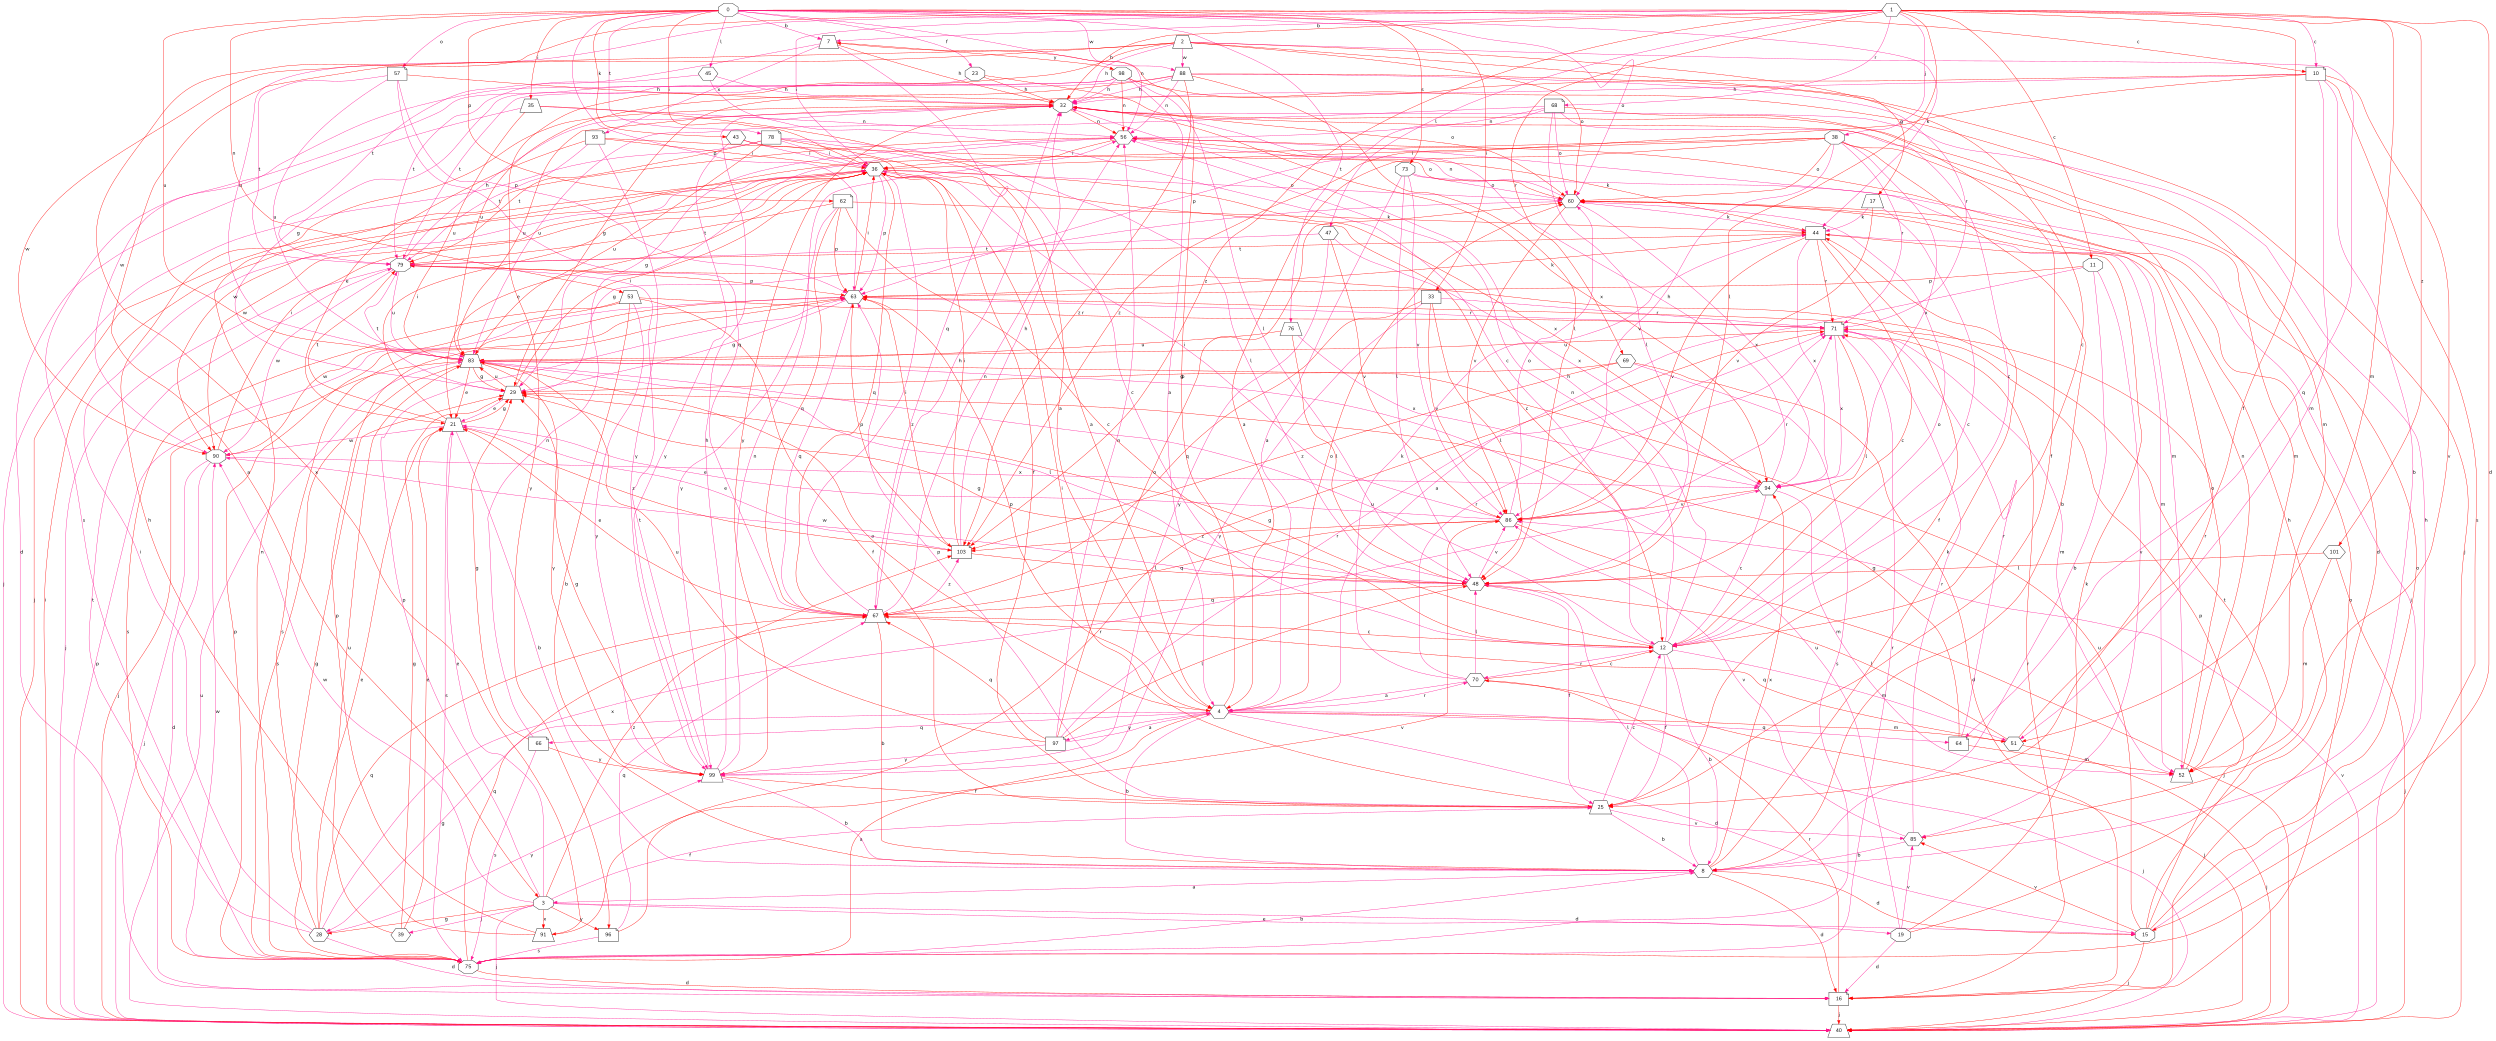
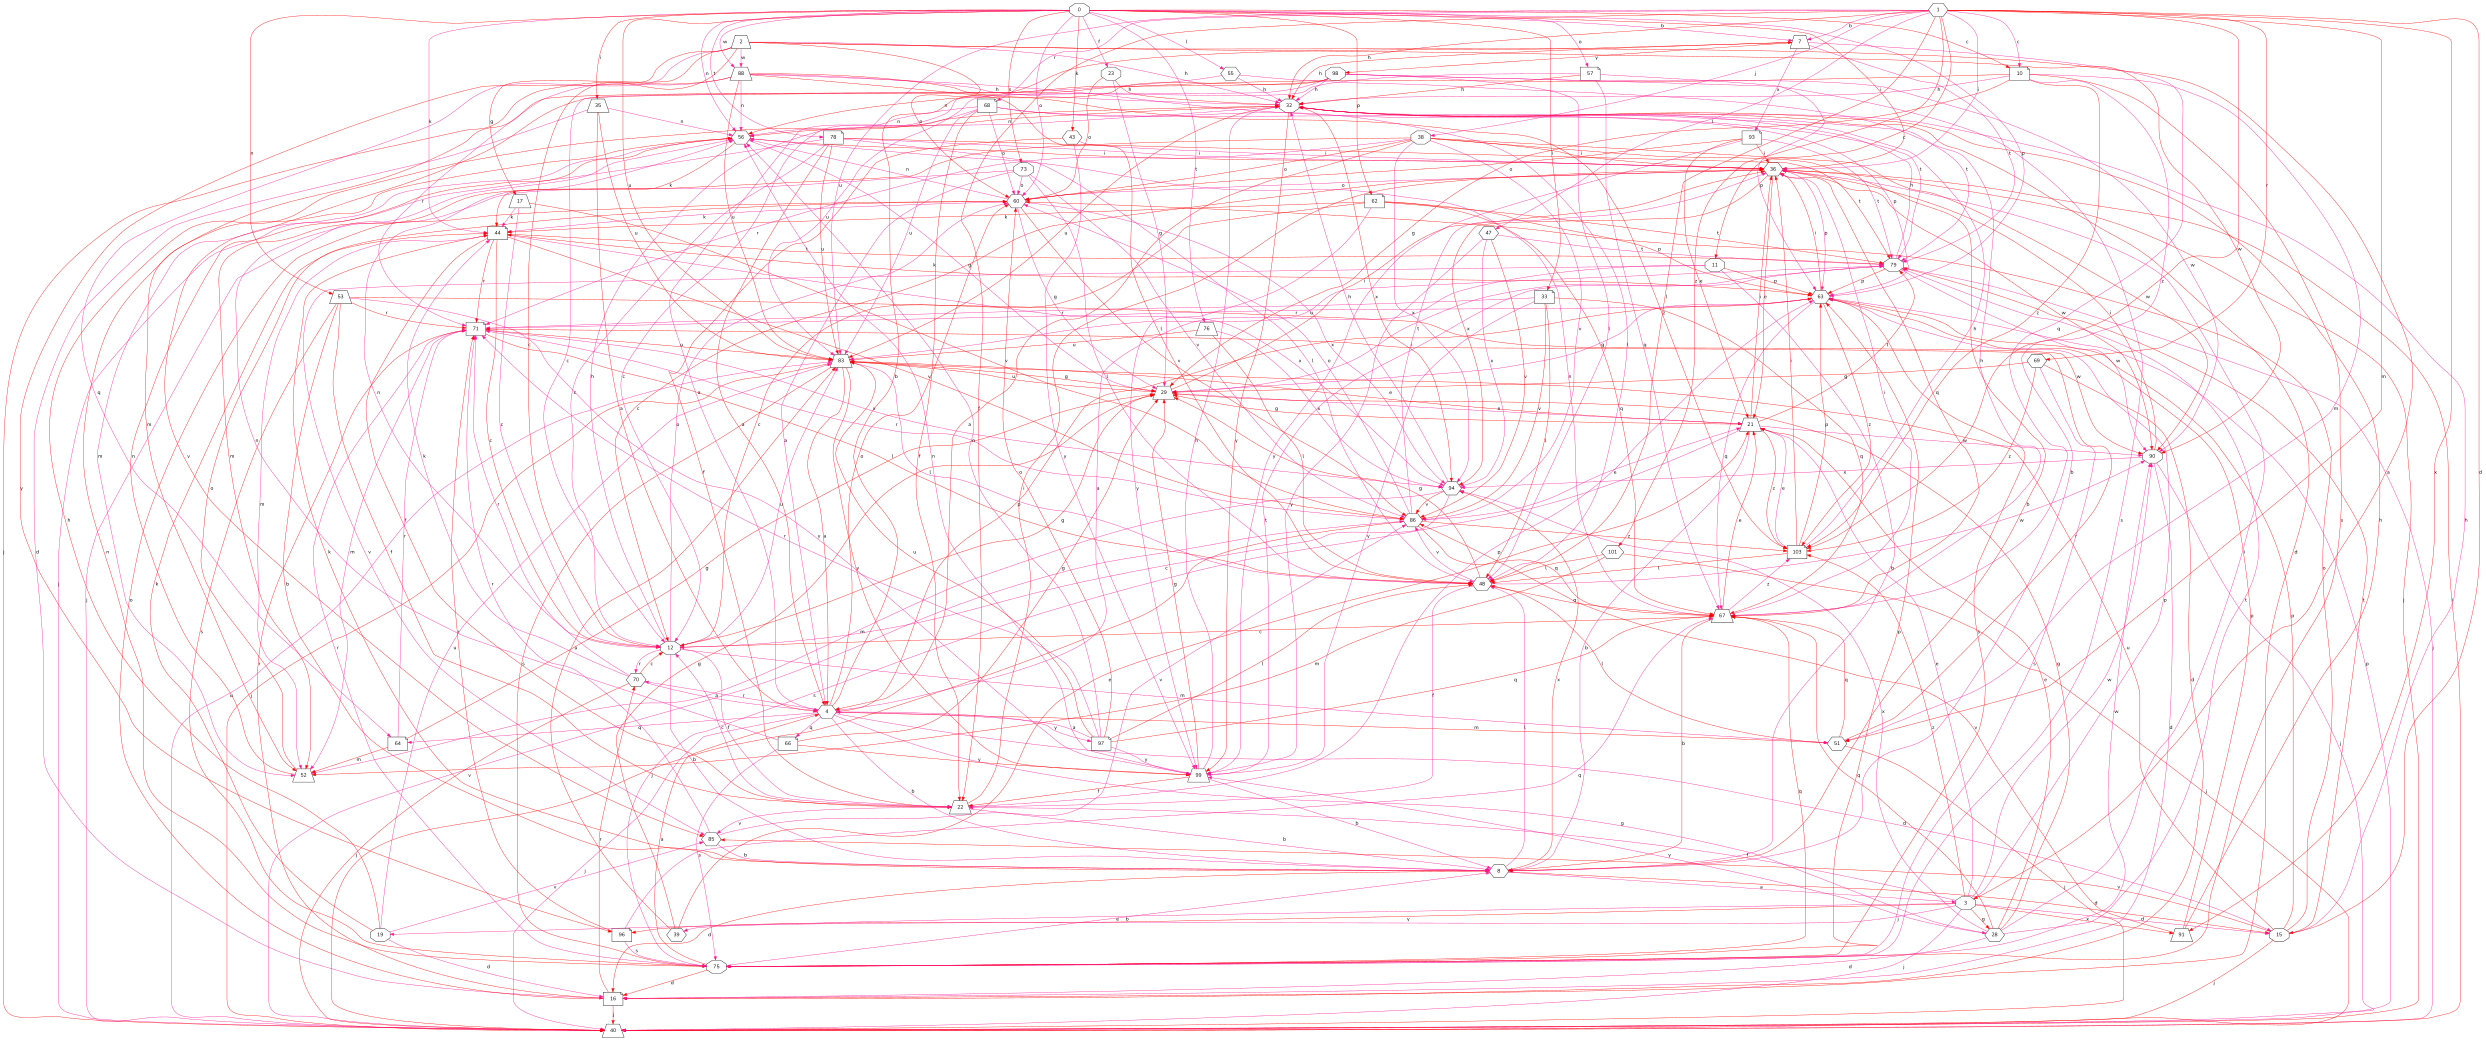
(708, 74) -> (1231, 74)
(258, 172) -> none
(1475, 632) -> none
(1600, 807) -> (960, 807)
